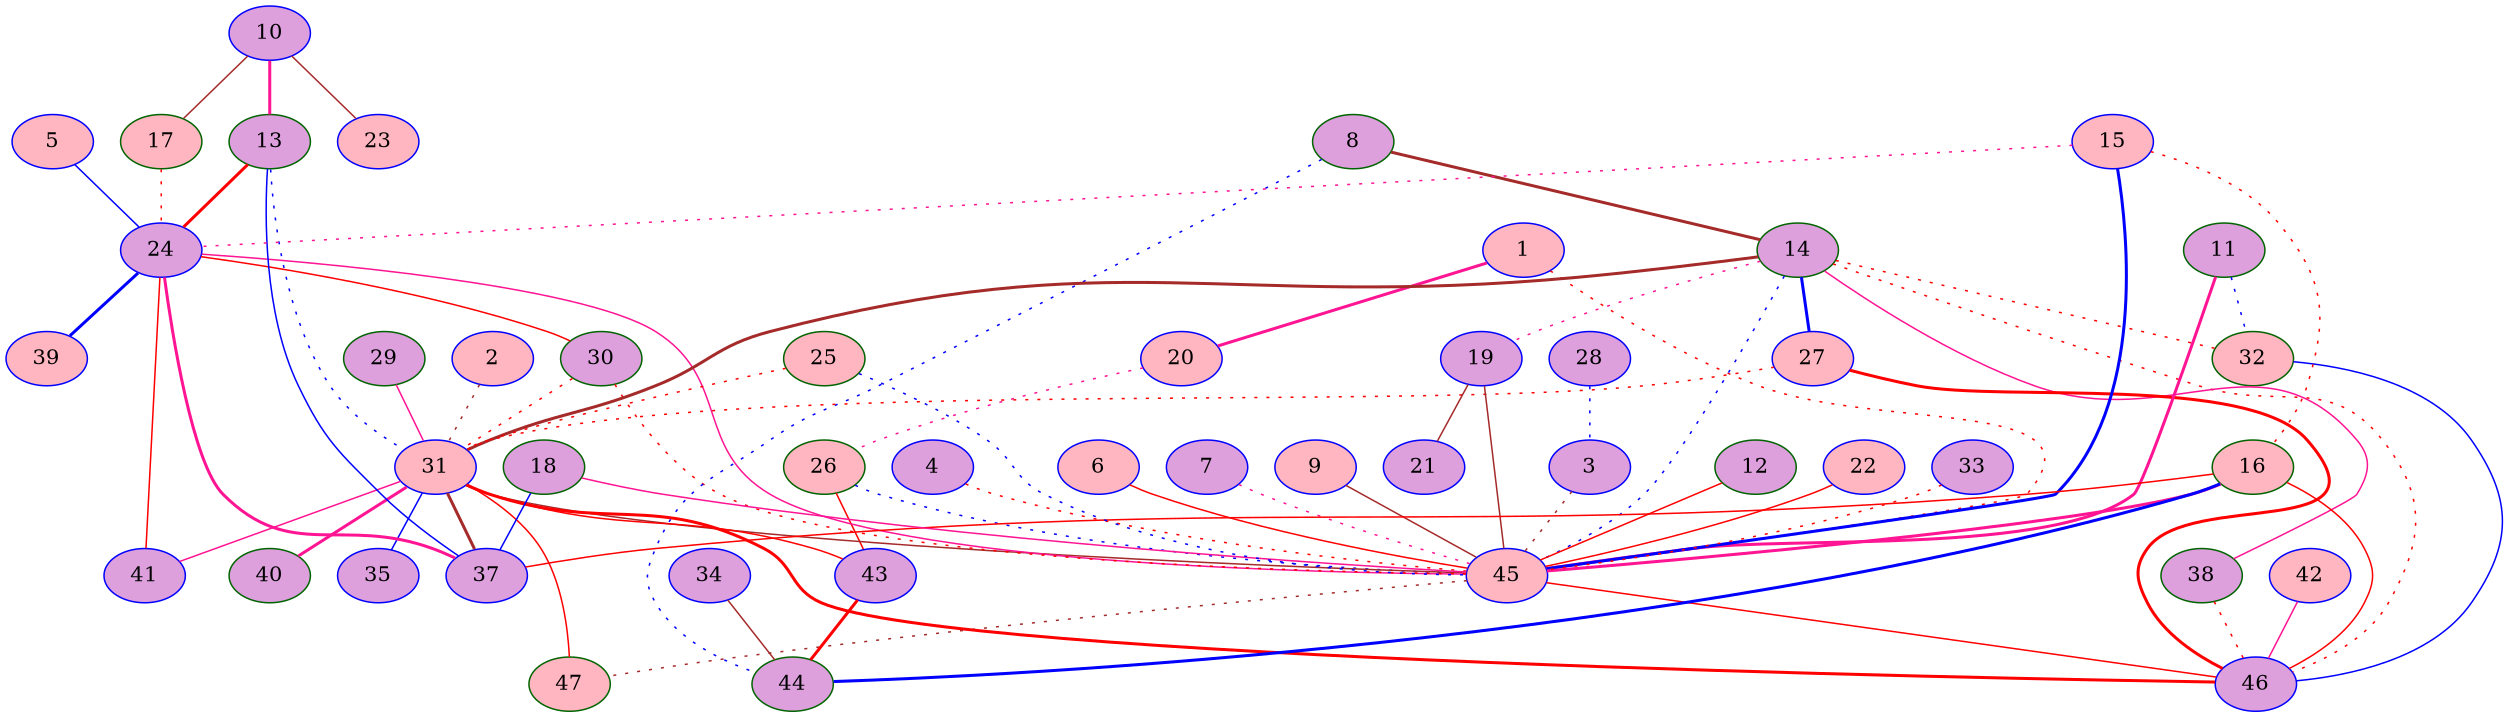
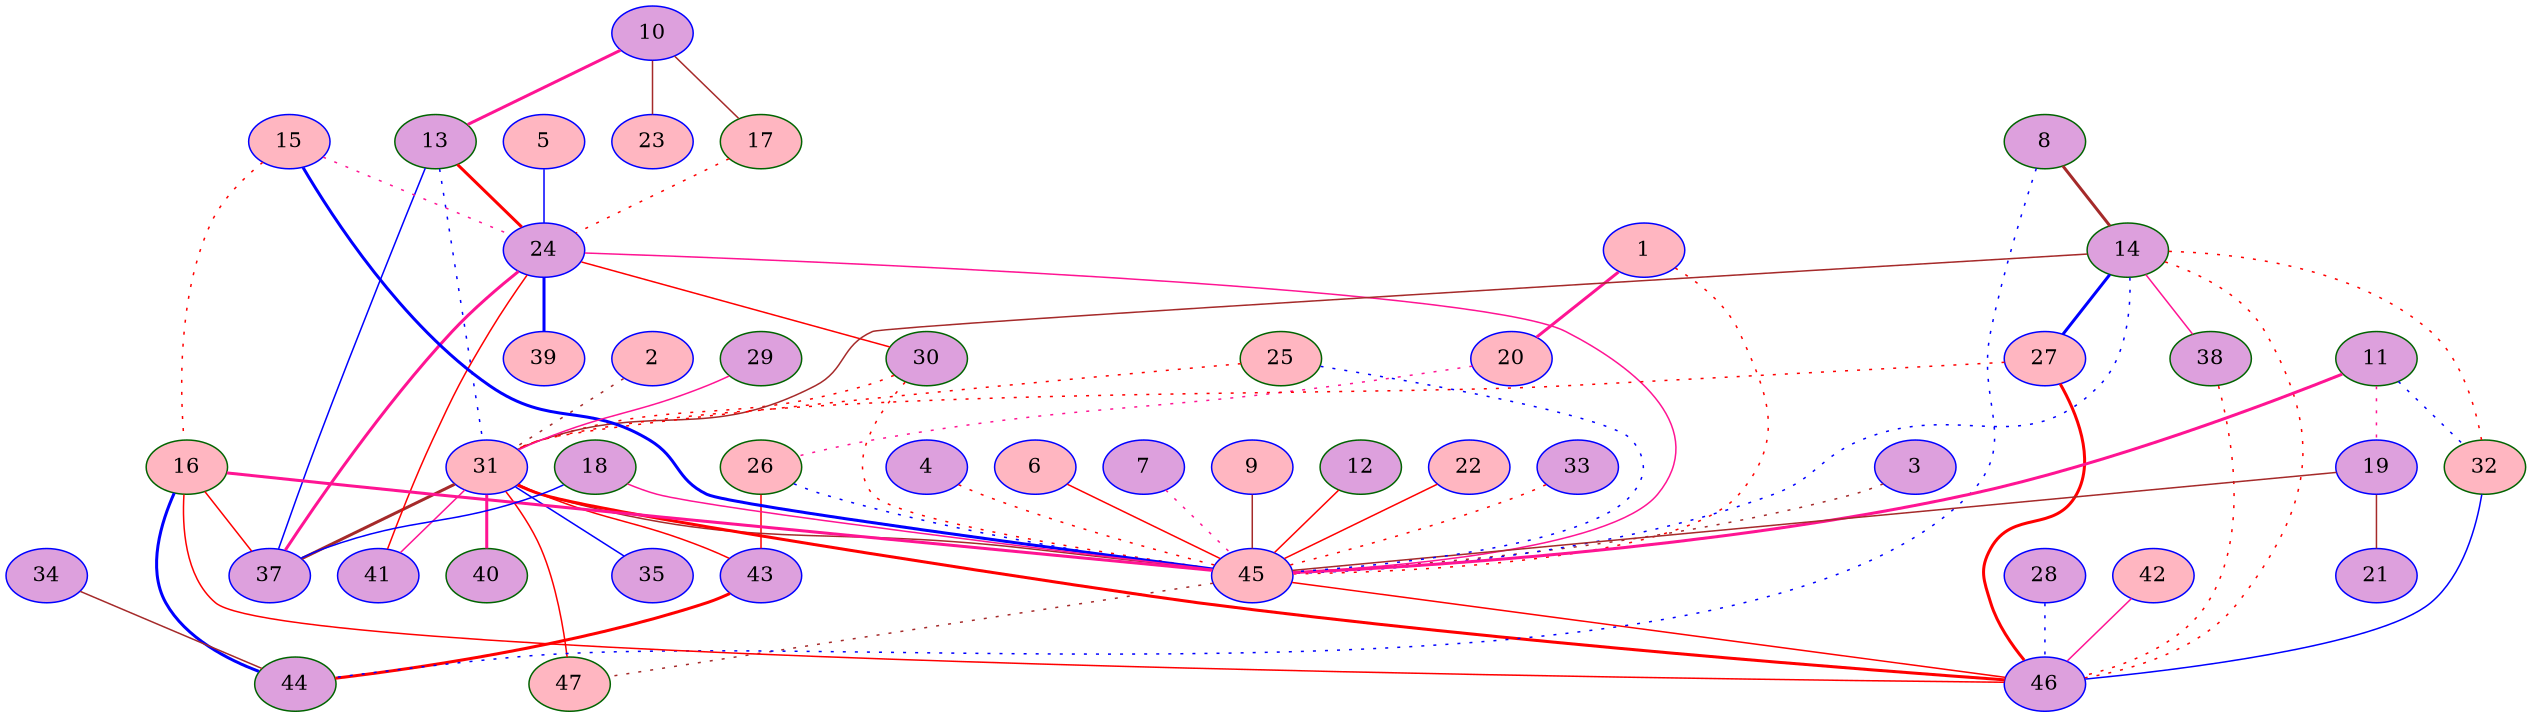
(1133, 283) -> (1287, 303)
(1635, 297) -> (2376, 413)
(1590, 413) -> (2045, 630)
